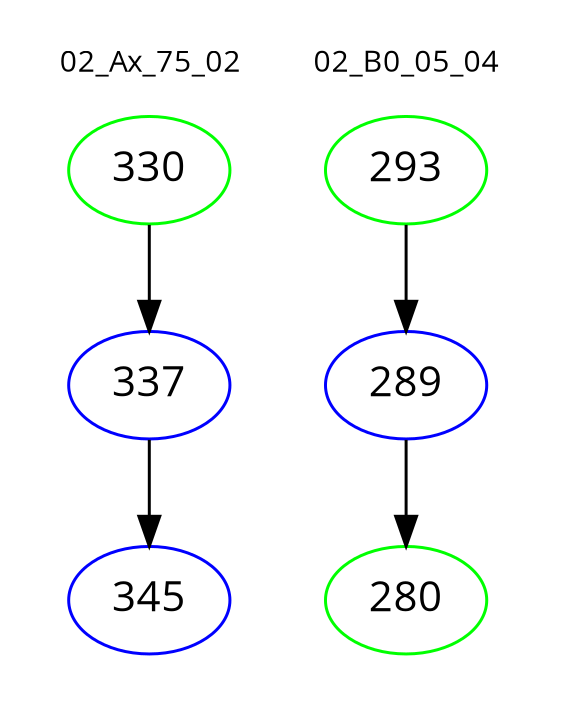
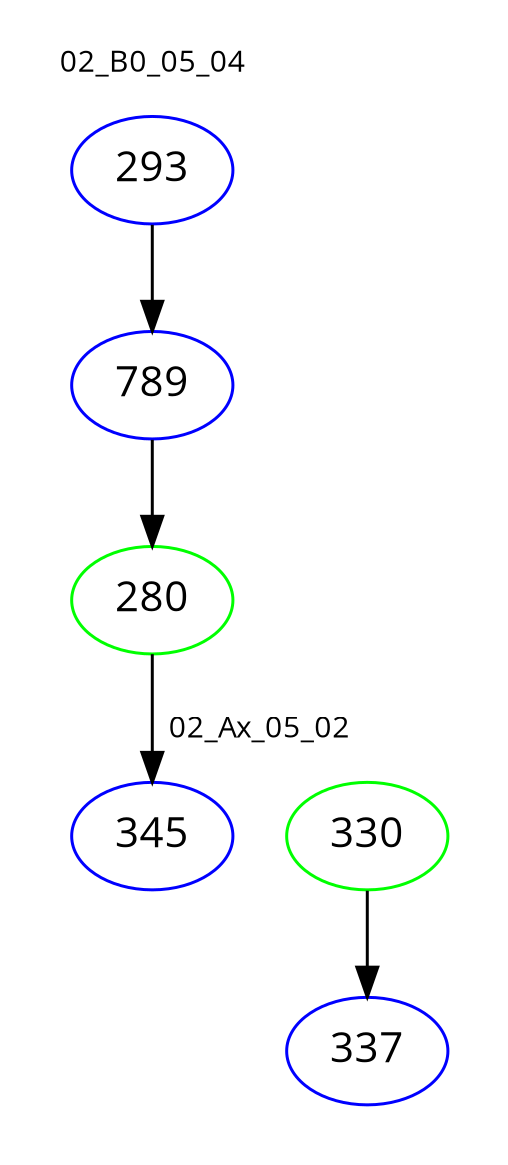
(151, 64) -> (260, 730)
(406, 170) -> (152, 170)
(406, 385) -> (152, 385)
(149, 478) -> (152, 720)
